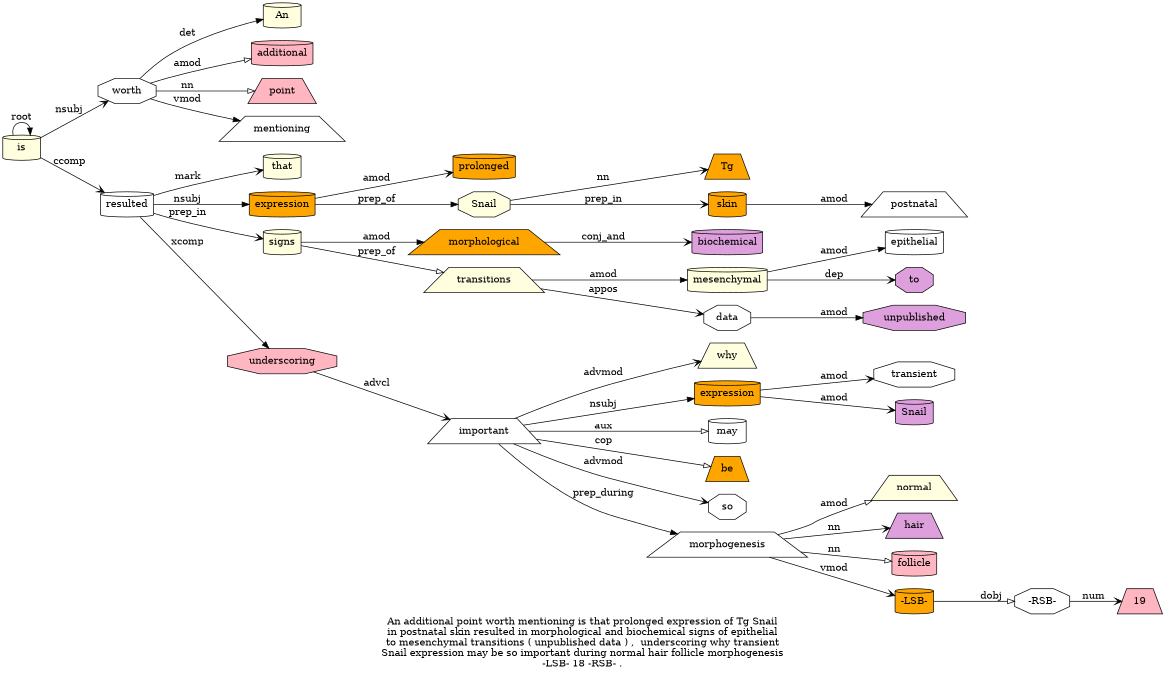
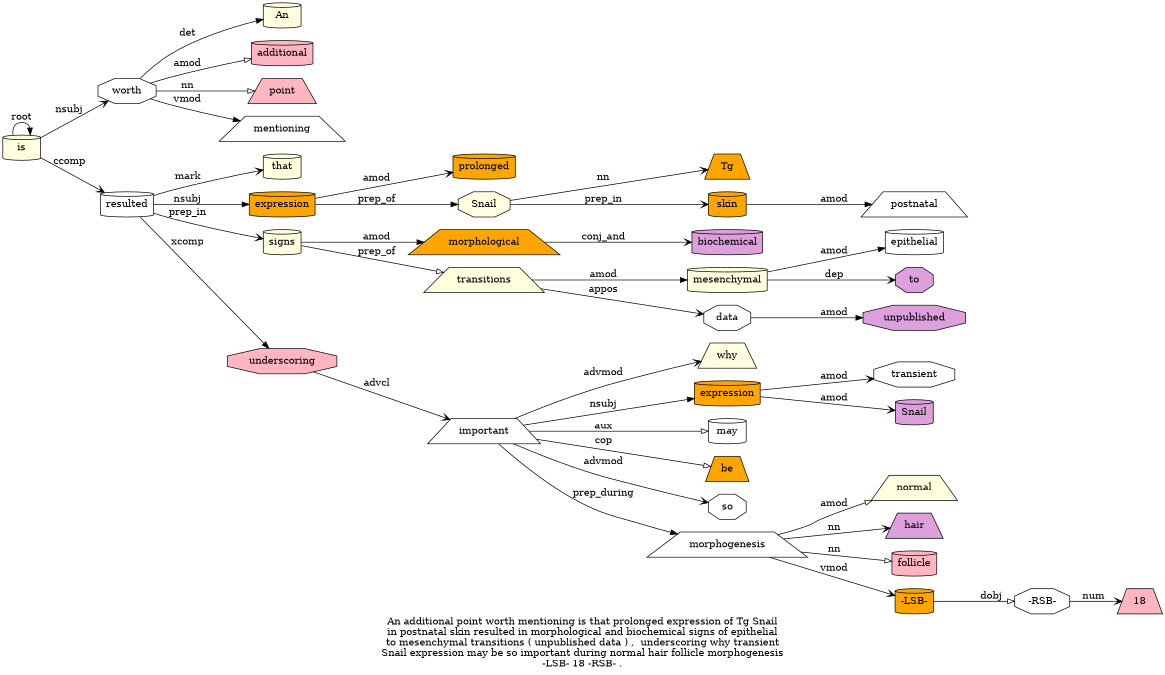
(1140, 601) -> (1140, 601)
